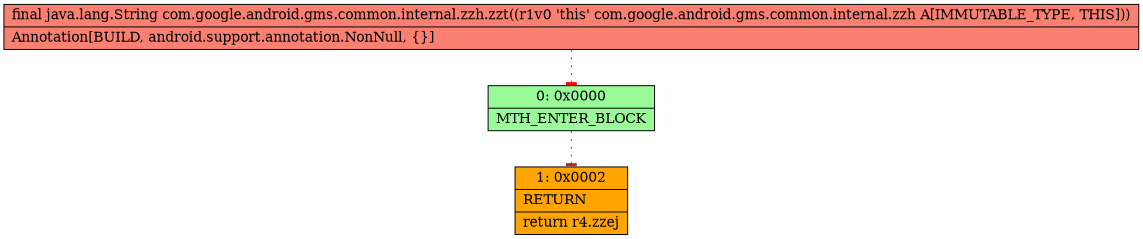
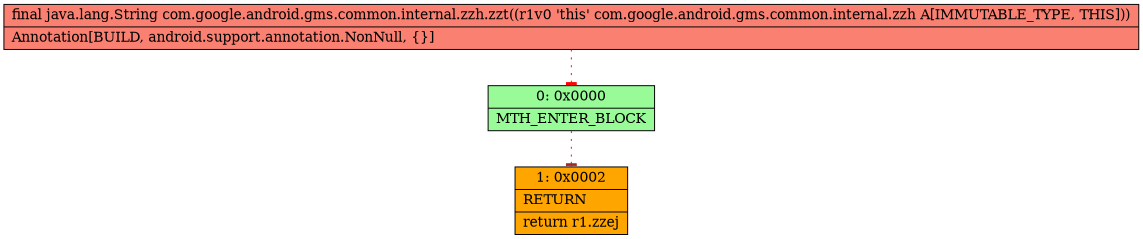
(571, 223) -> (571, 223)
